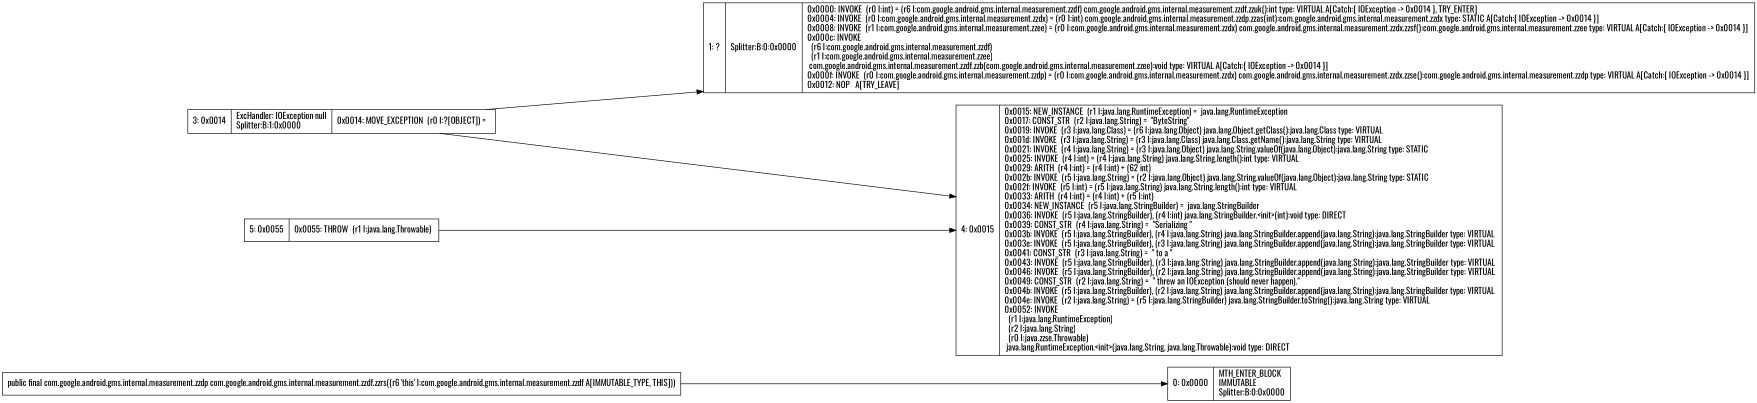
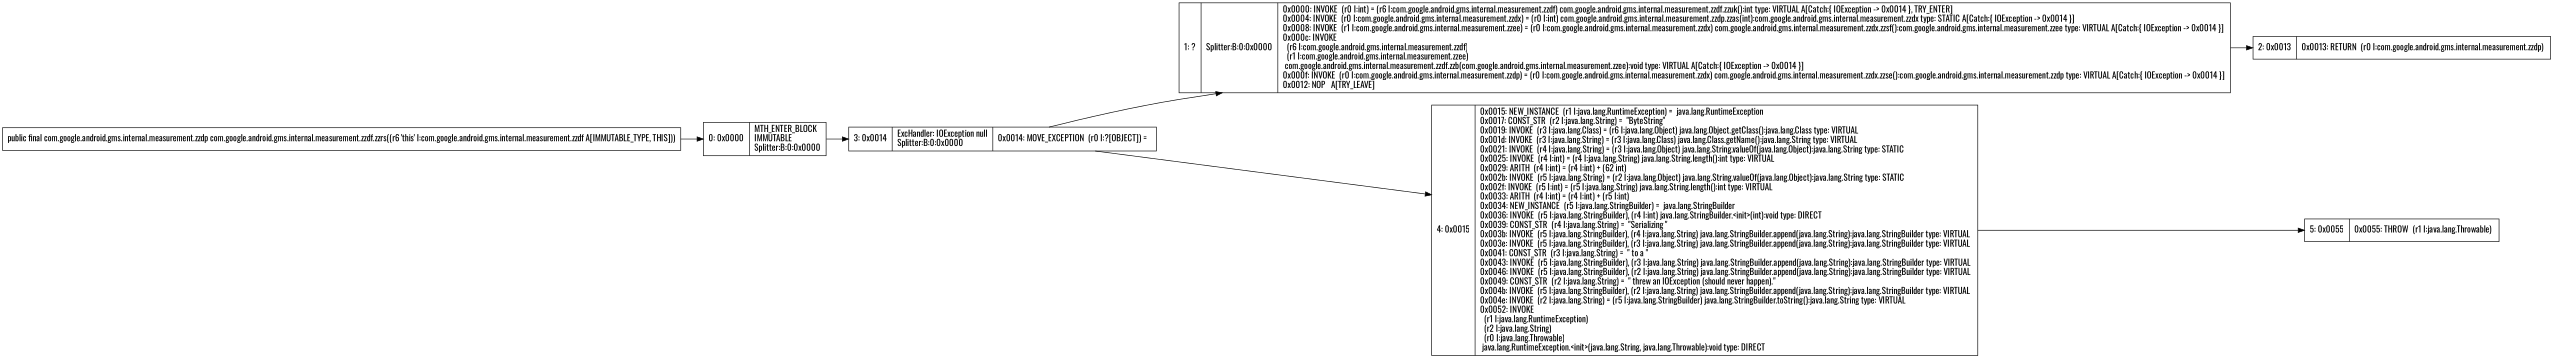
none -> (2402, 48)
(269, 126) -> (931, 143)
none -> (834, 139)
(694, 230) -> (2138, 230)
(1047, 338) -> (1523, 338)
